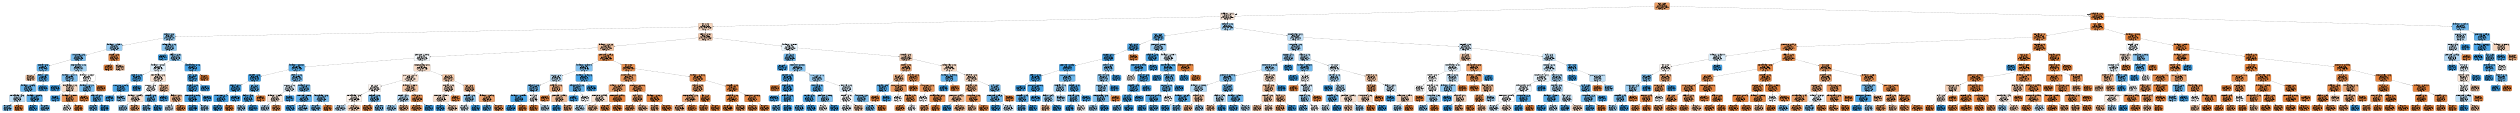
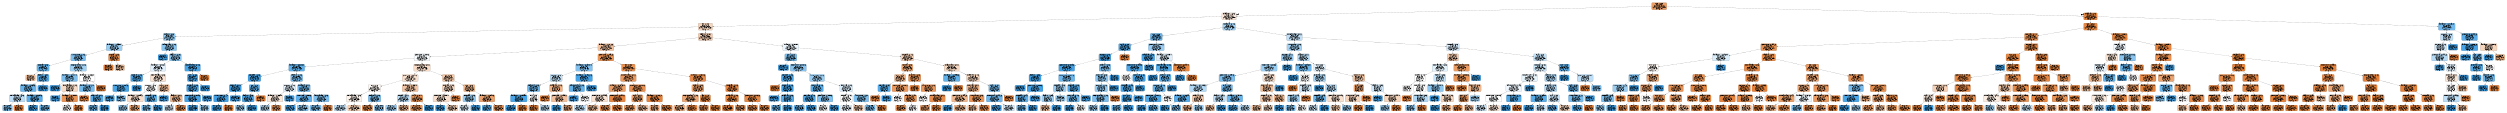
(1280, 108) -> none
(1783, 108) -> (1771, 108)
